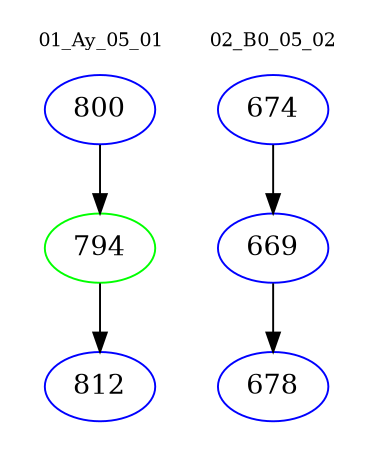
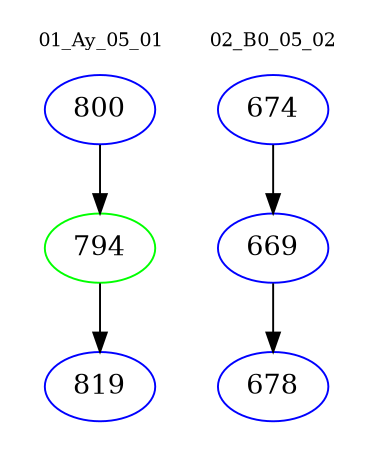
(100, 387) -> (100, 387)
